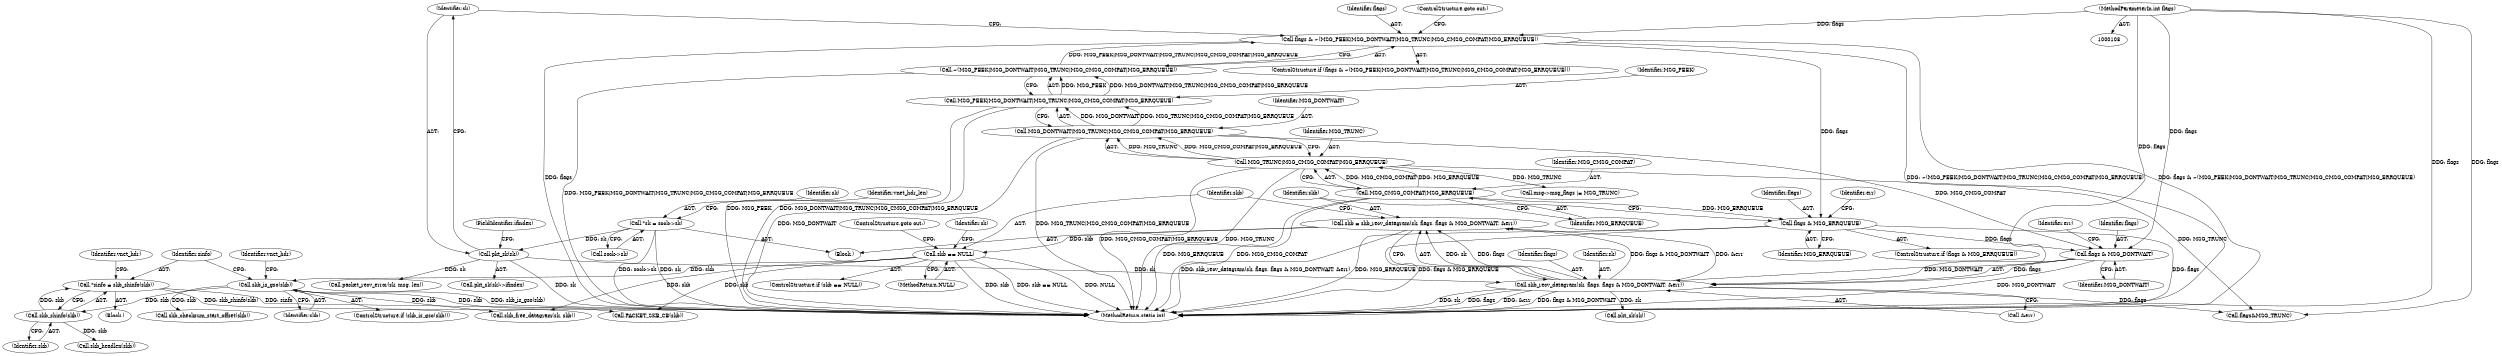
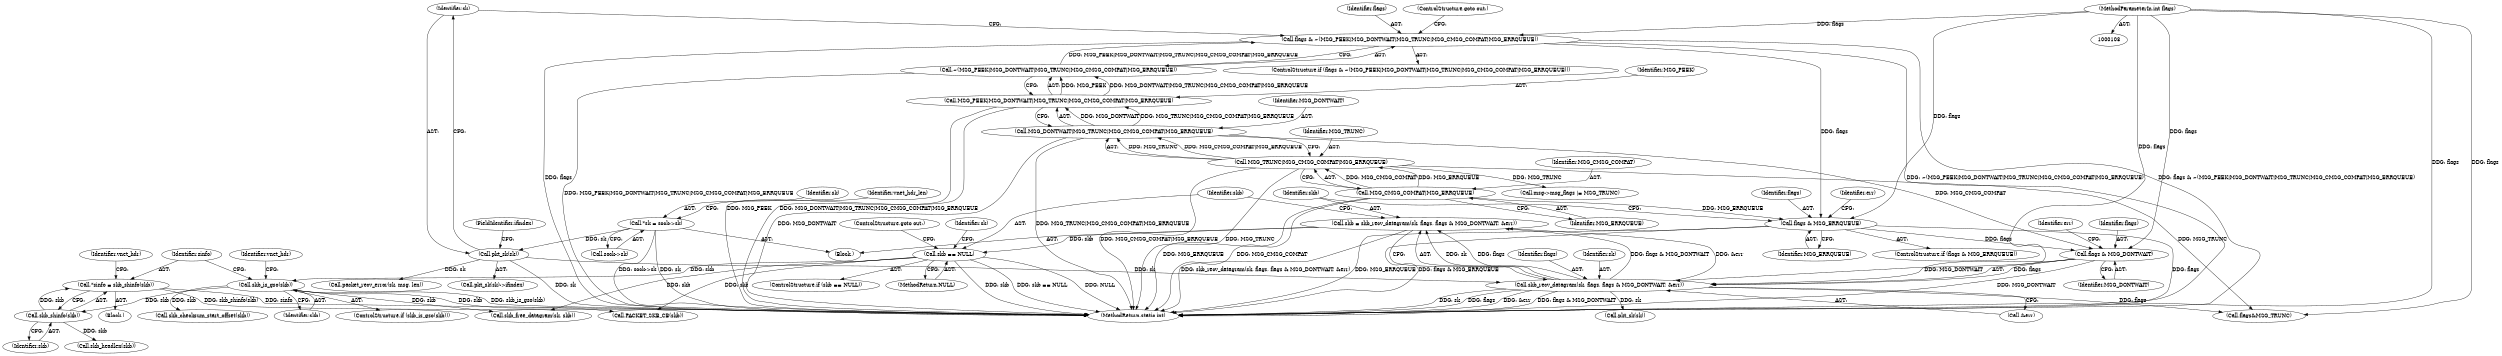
none -> (1933, 66)
